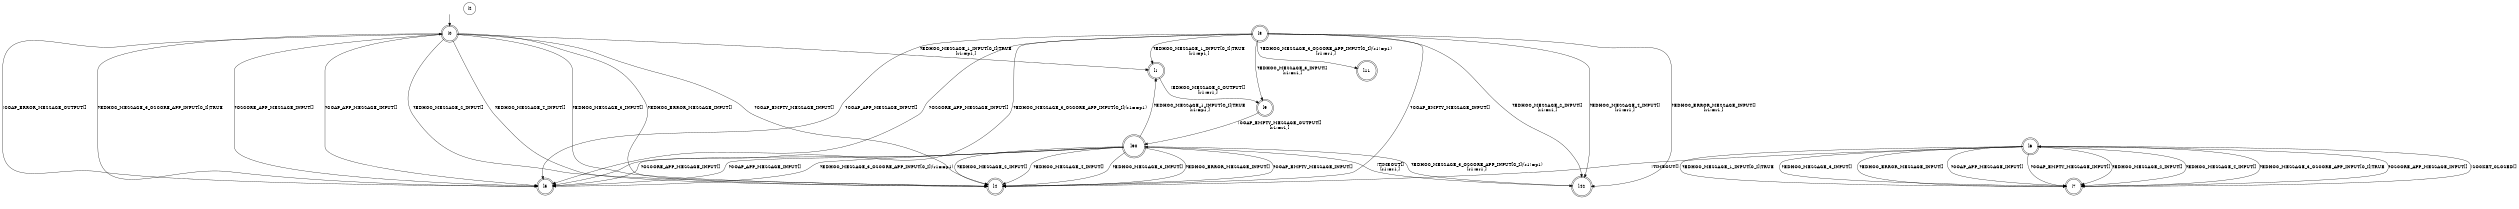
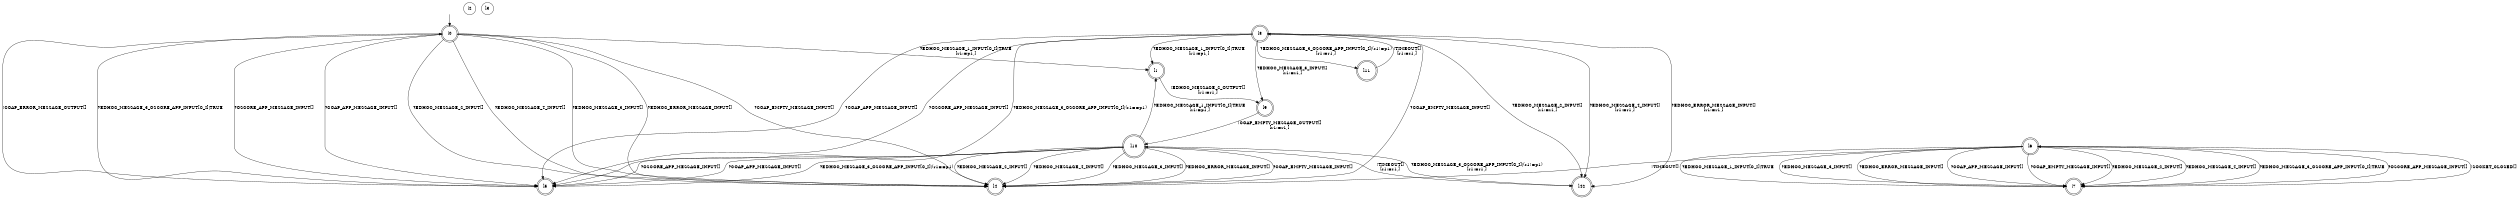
none -> (488, 9)
none -> (1347, 38)
(1134, 146) -> (1134, 146)
